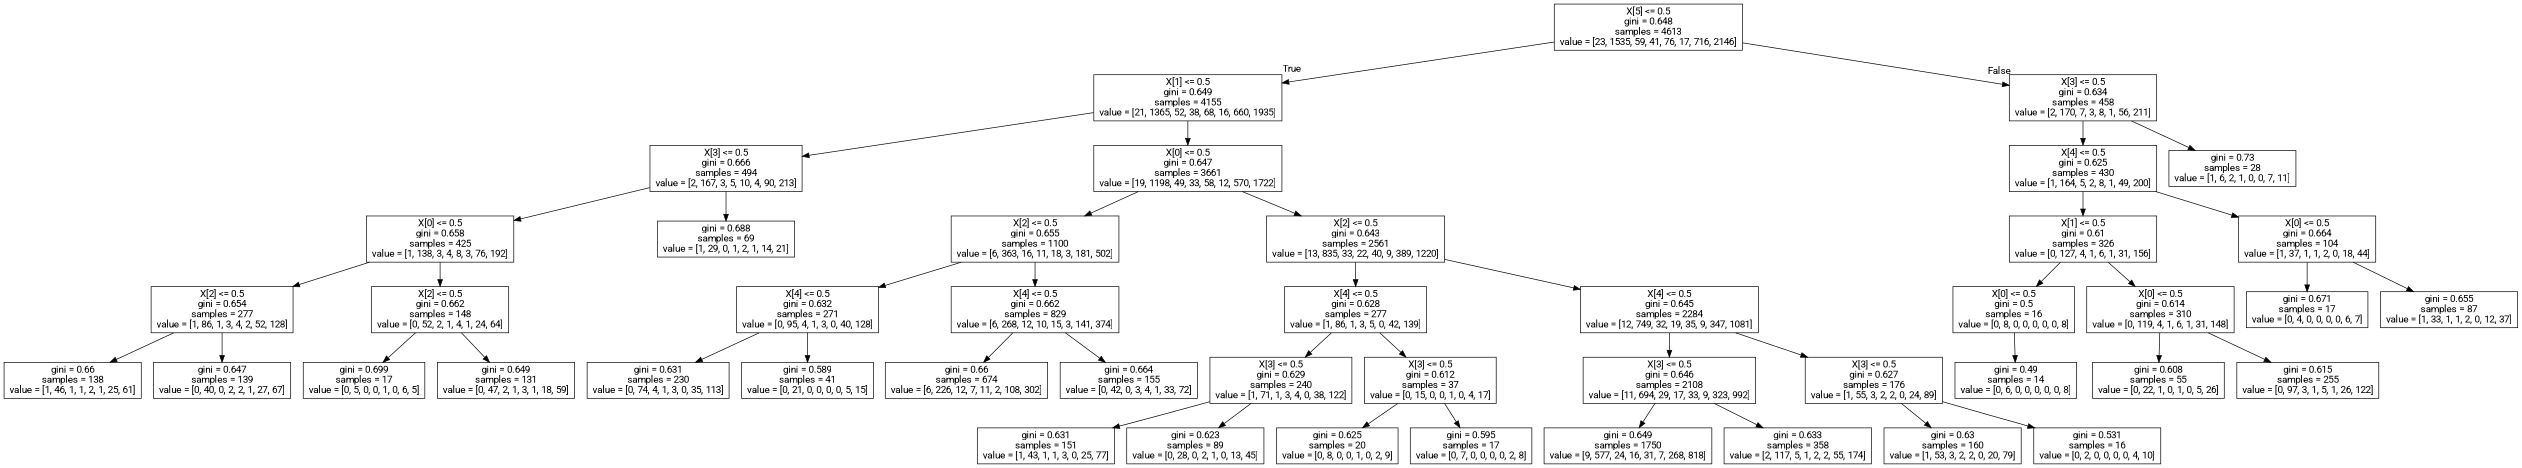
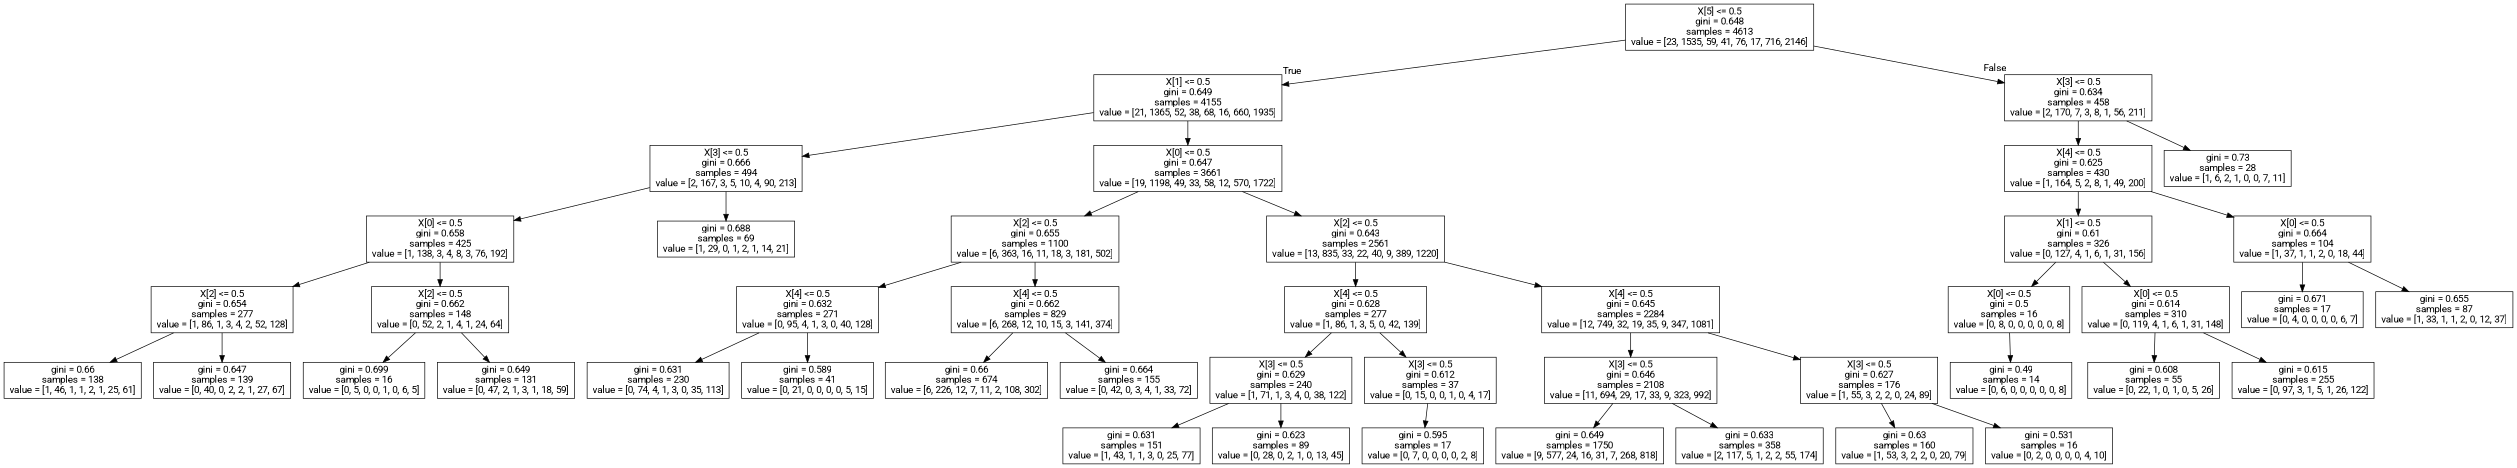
(364, 380) -> (364, 380)
(1337, 446) -> none
